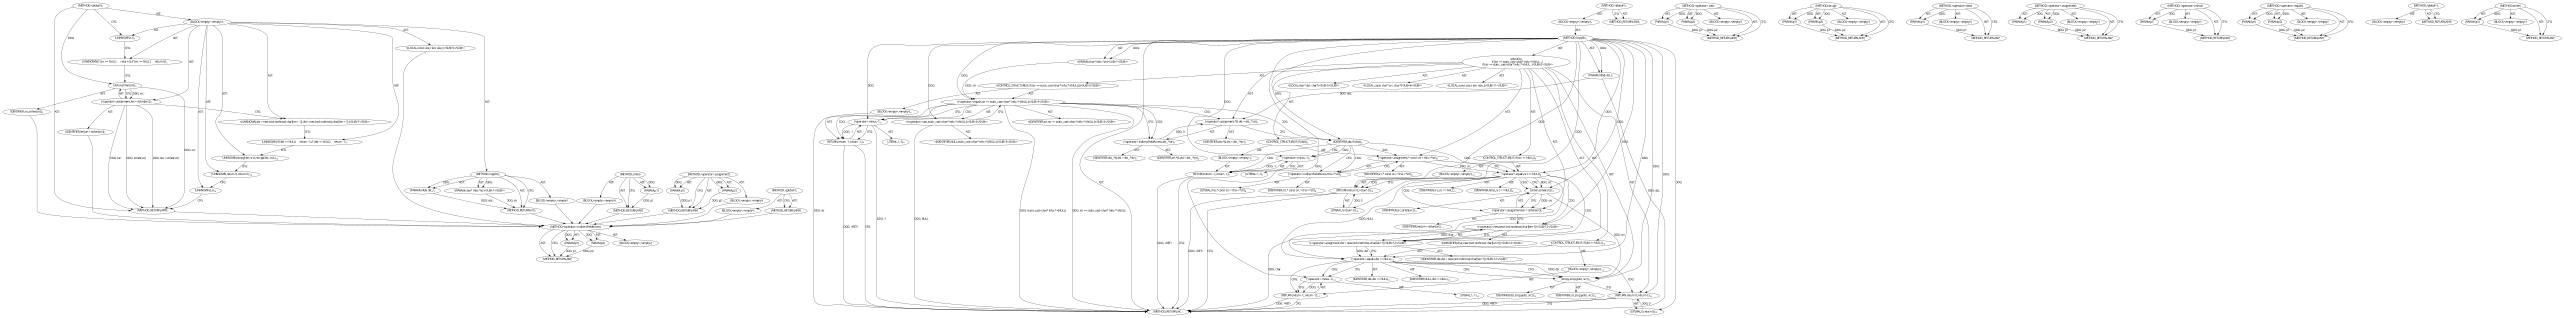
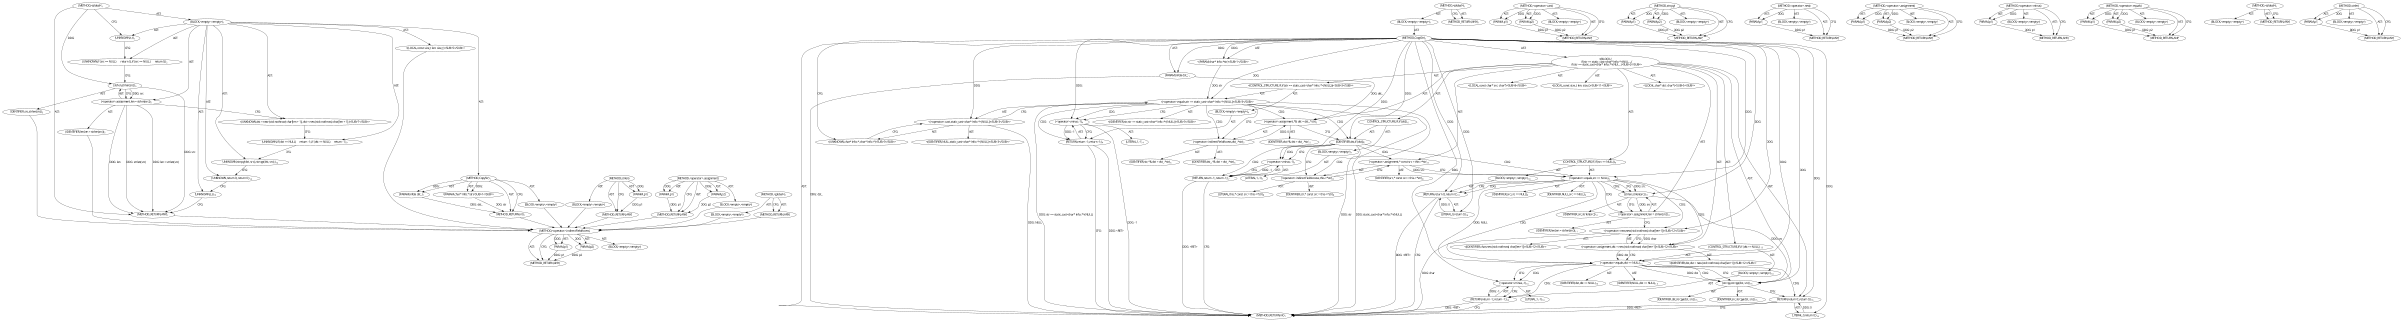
none -> (862, 142)
(1338, 153) -> (1366, 131)
